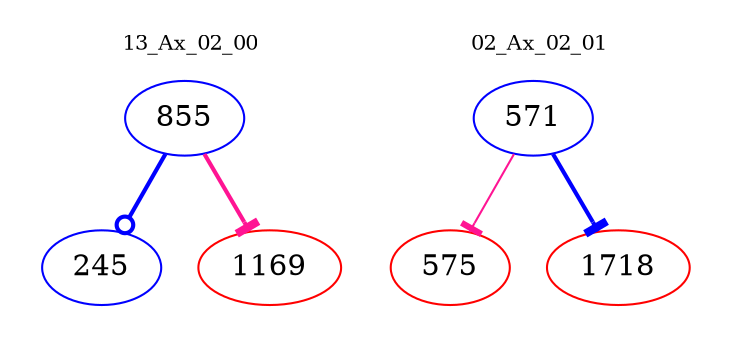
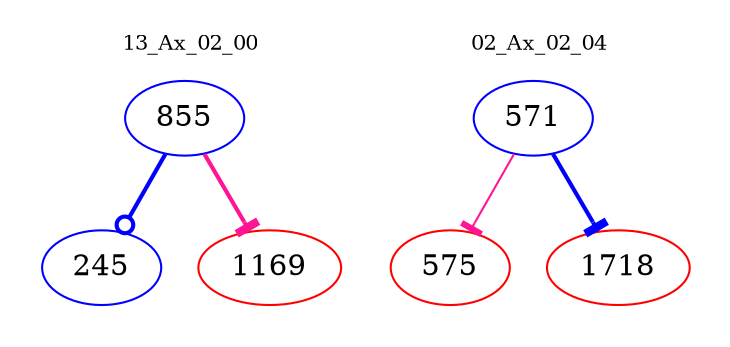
(540, 45) -> (540, 45)
